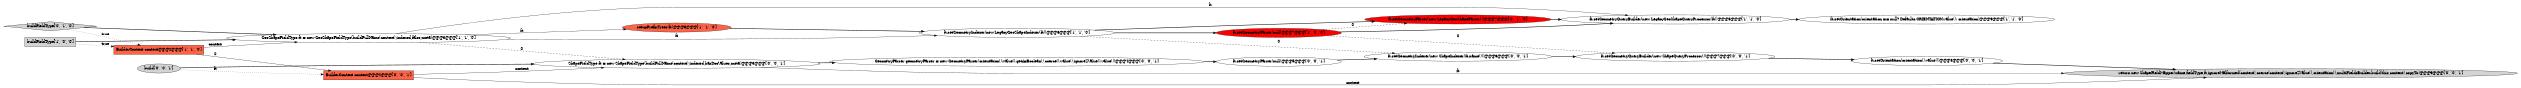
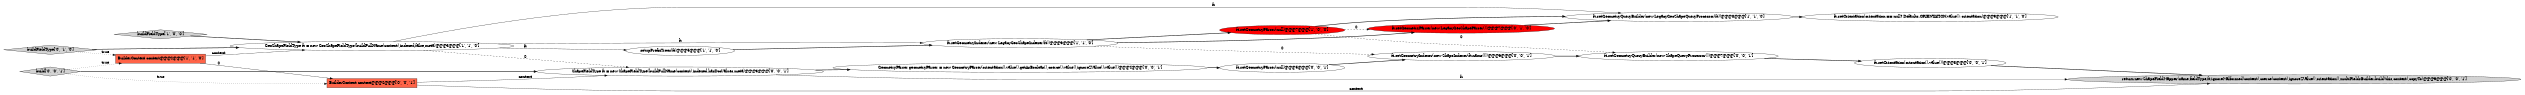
(677, 28) -> (680, 51)
(50, 42) -> (161, 34)
(94, 45) -> (93, 67)
(159, 69) -> (50, 72)
(215, 69) -> (161, 77)
